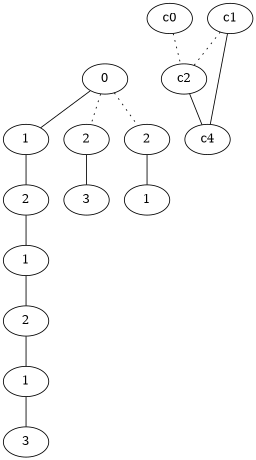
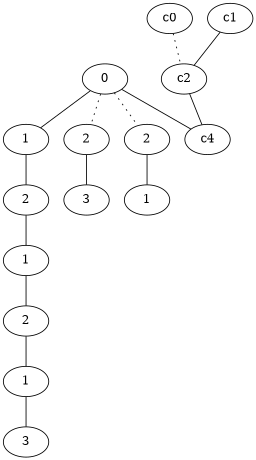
(207, 49) -> (207, 49)
(219, 79) -> (156, 109)
